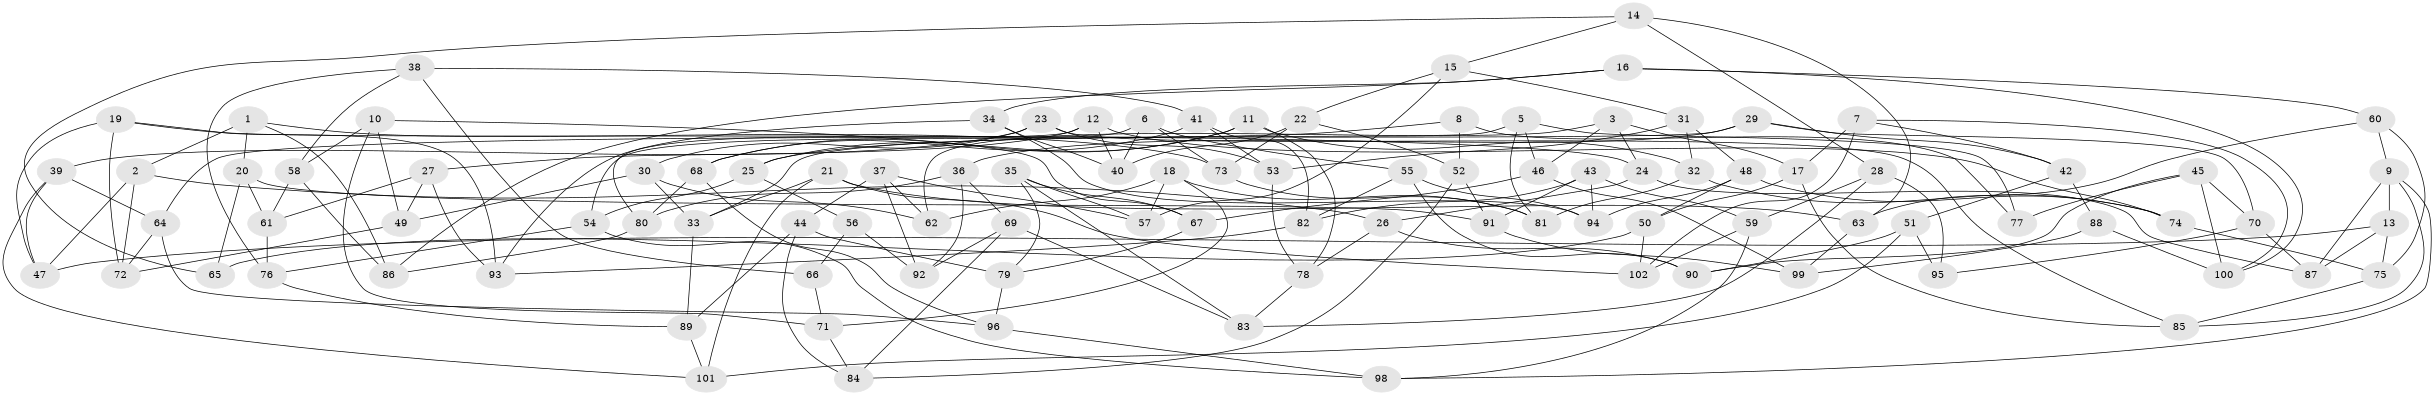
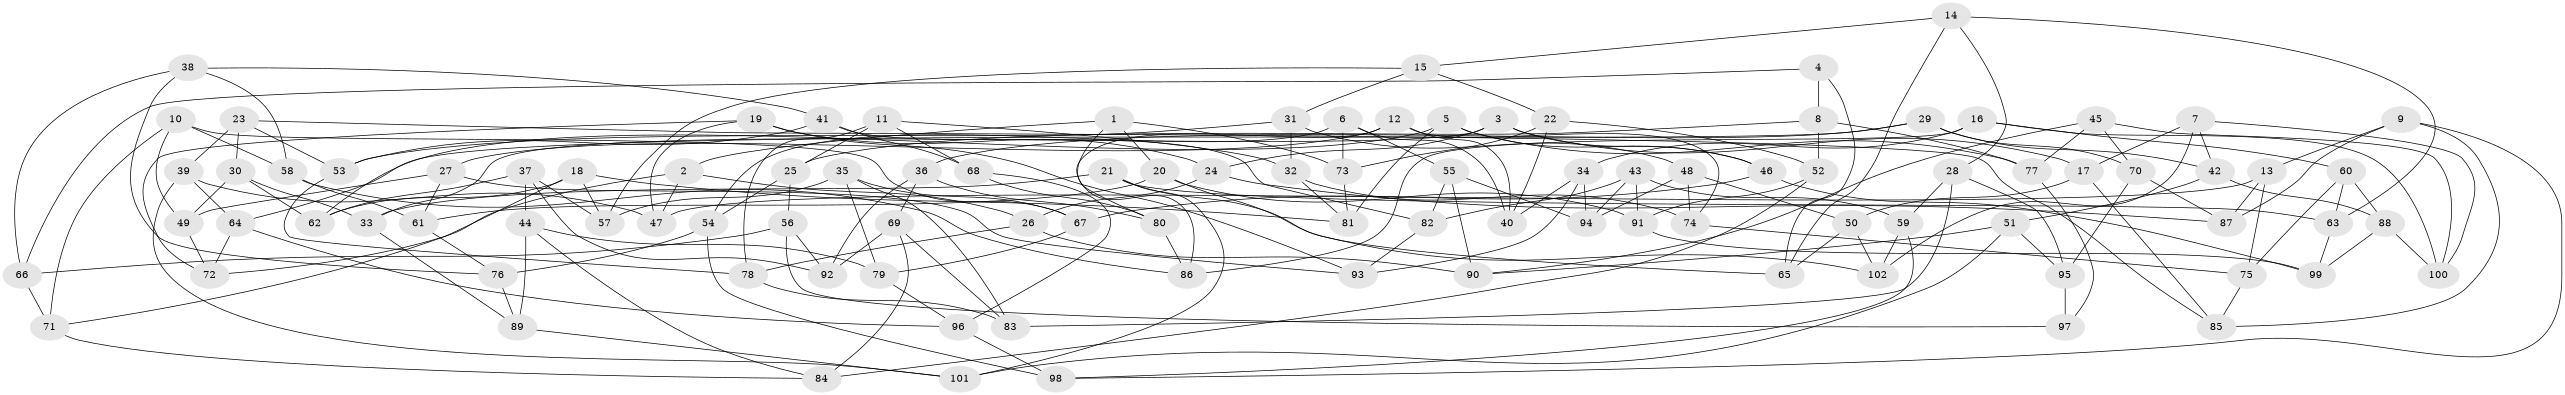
none -> (1819, 68)
(2382, 146) -> (2366, 198)
none -> (2065, 327)
